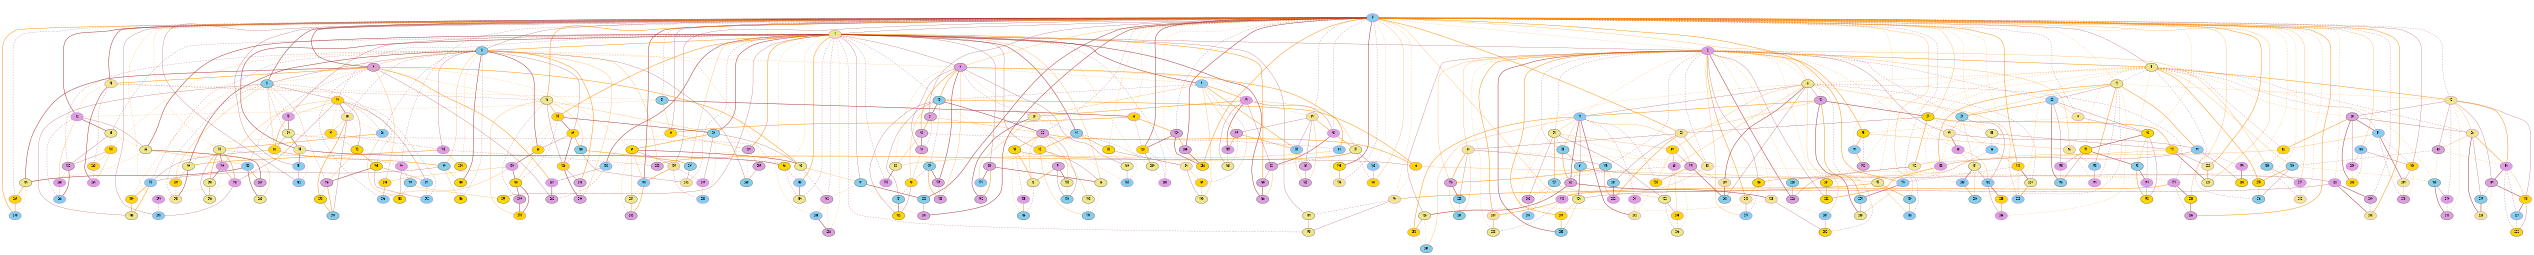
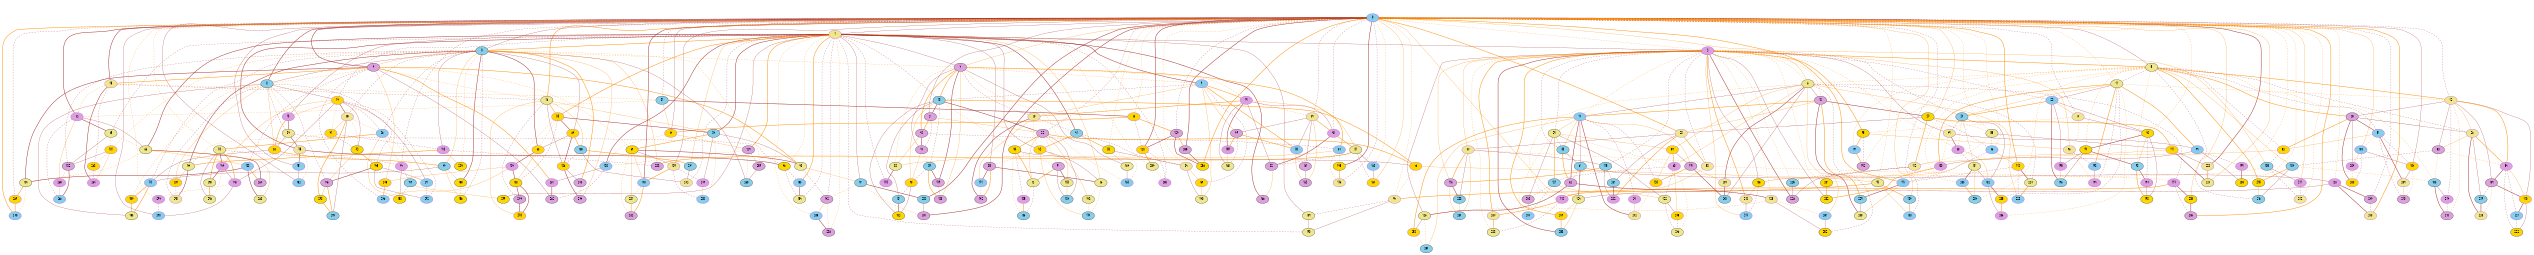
(1889, 20) -> (1889, 20)
(2251, 96) -> (2251, 96)
(1263, 183) -> none
